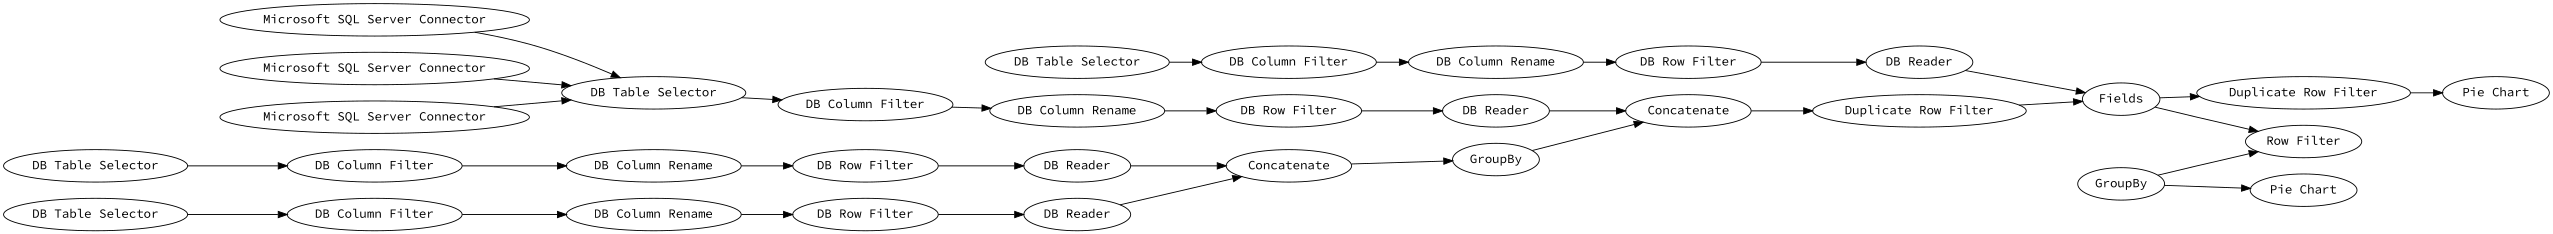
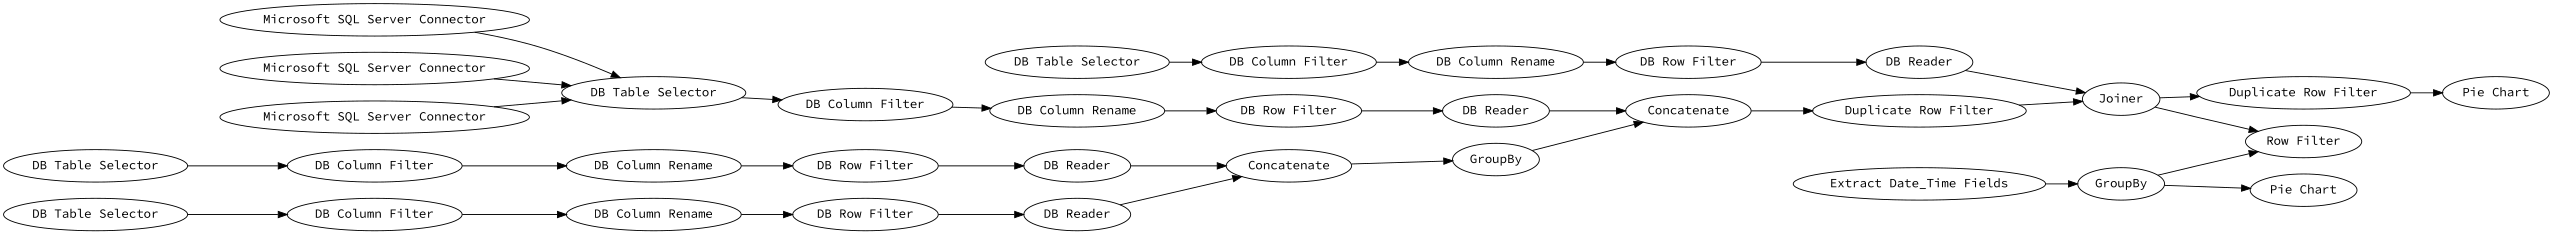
(2121, 99) -> (2121, 99)
none -> (1919, 184)
